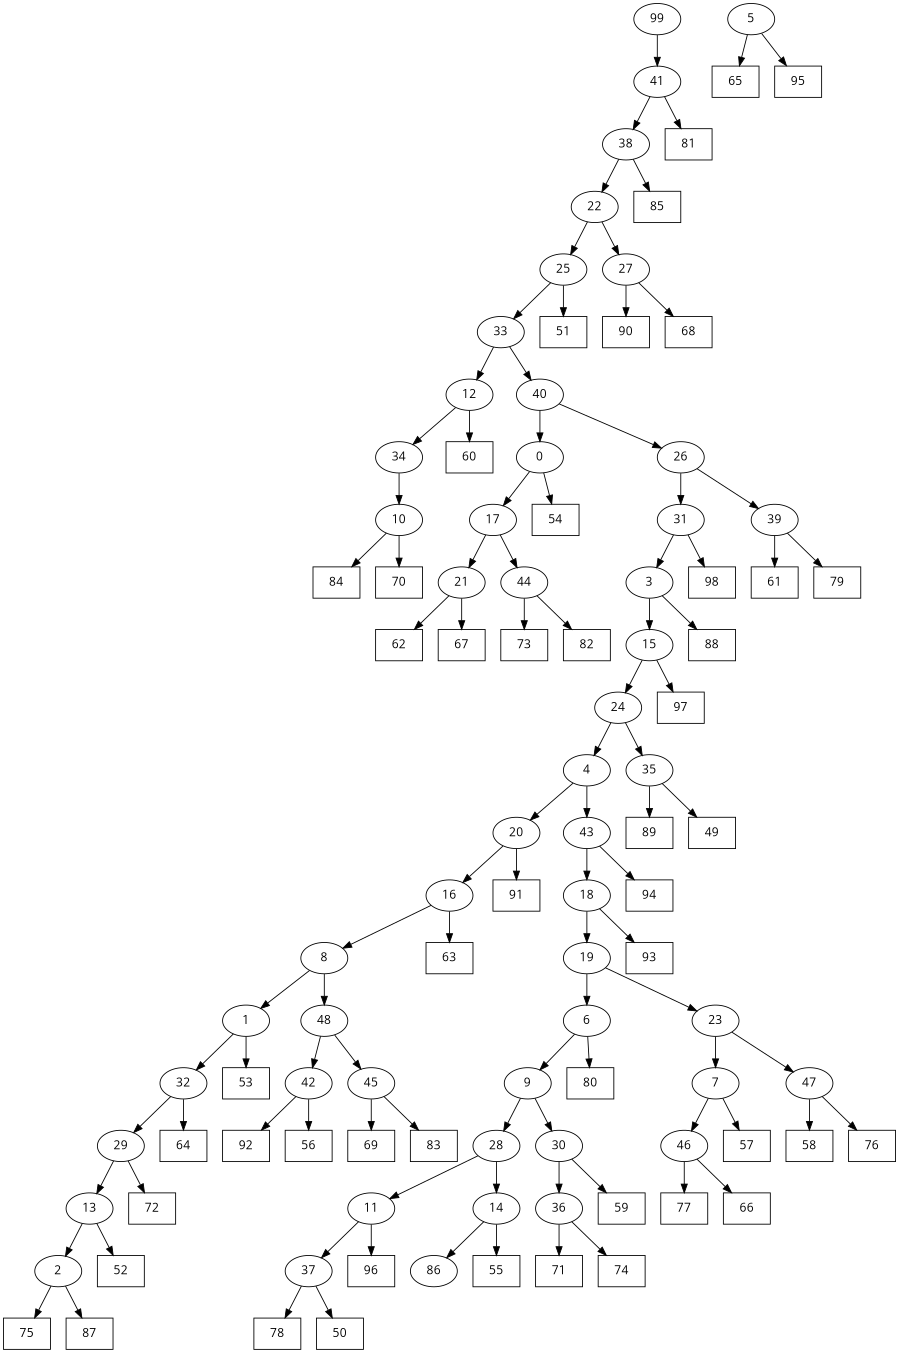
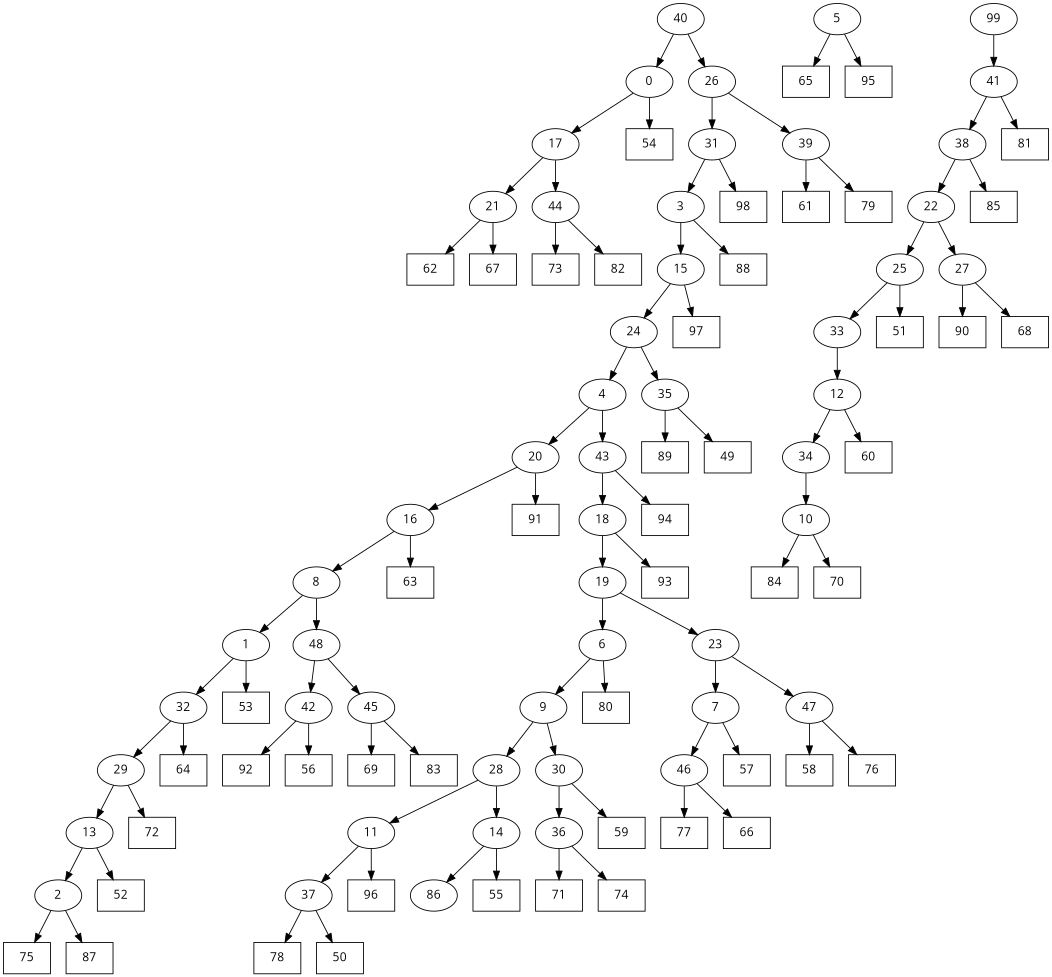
(518, 360) -> none
